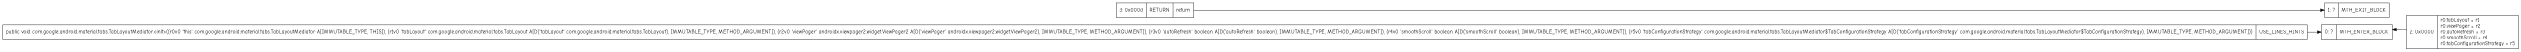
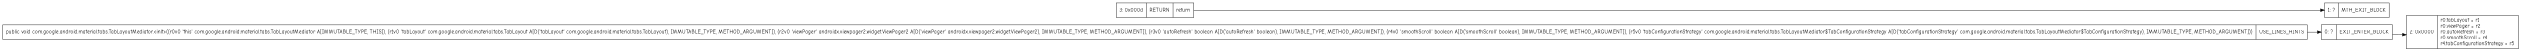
(2401, 30) -> (2397, 35)
(2364, 32) -> (2364, 32)
(2478, 44) -> (2478, 44)
